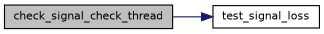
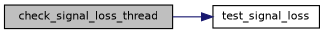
(89, 17) -> (89, 17)
